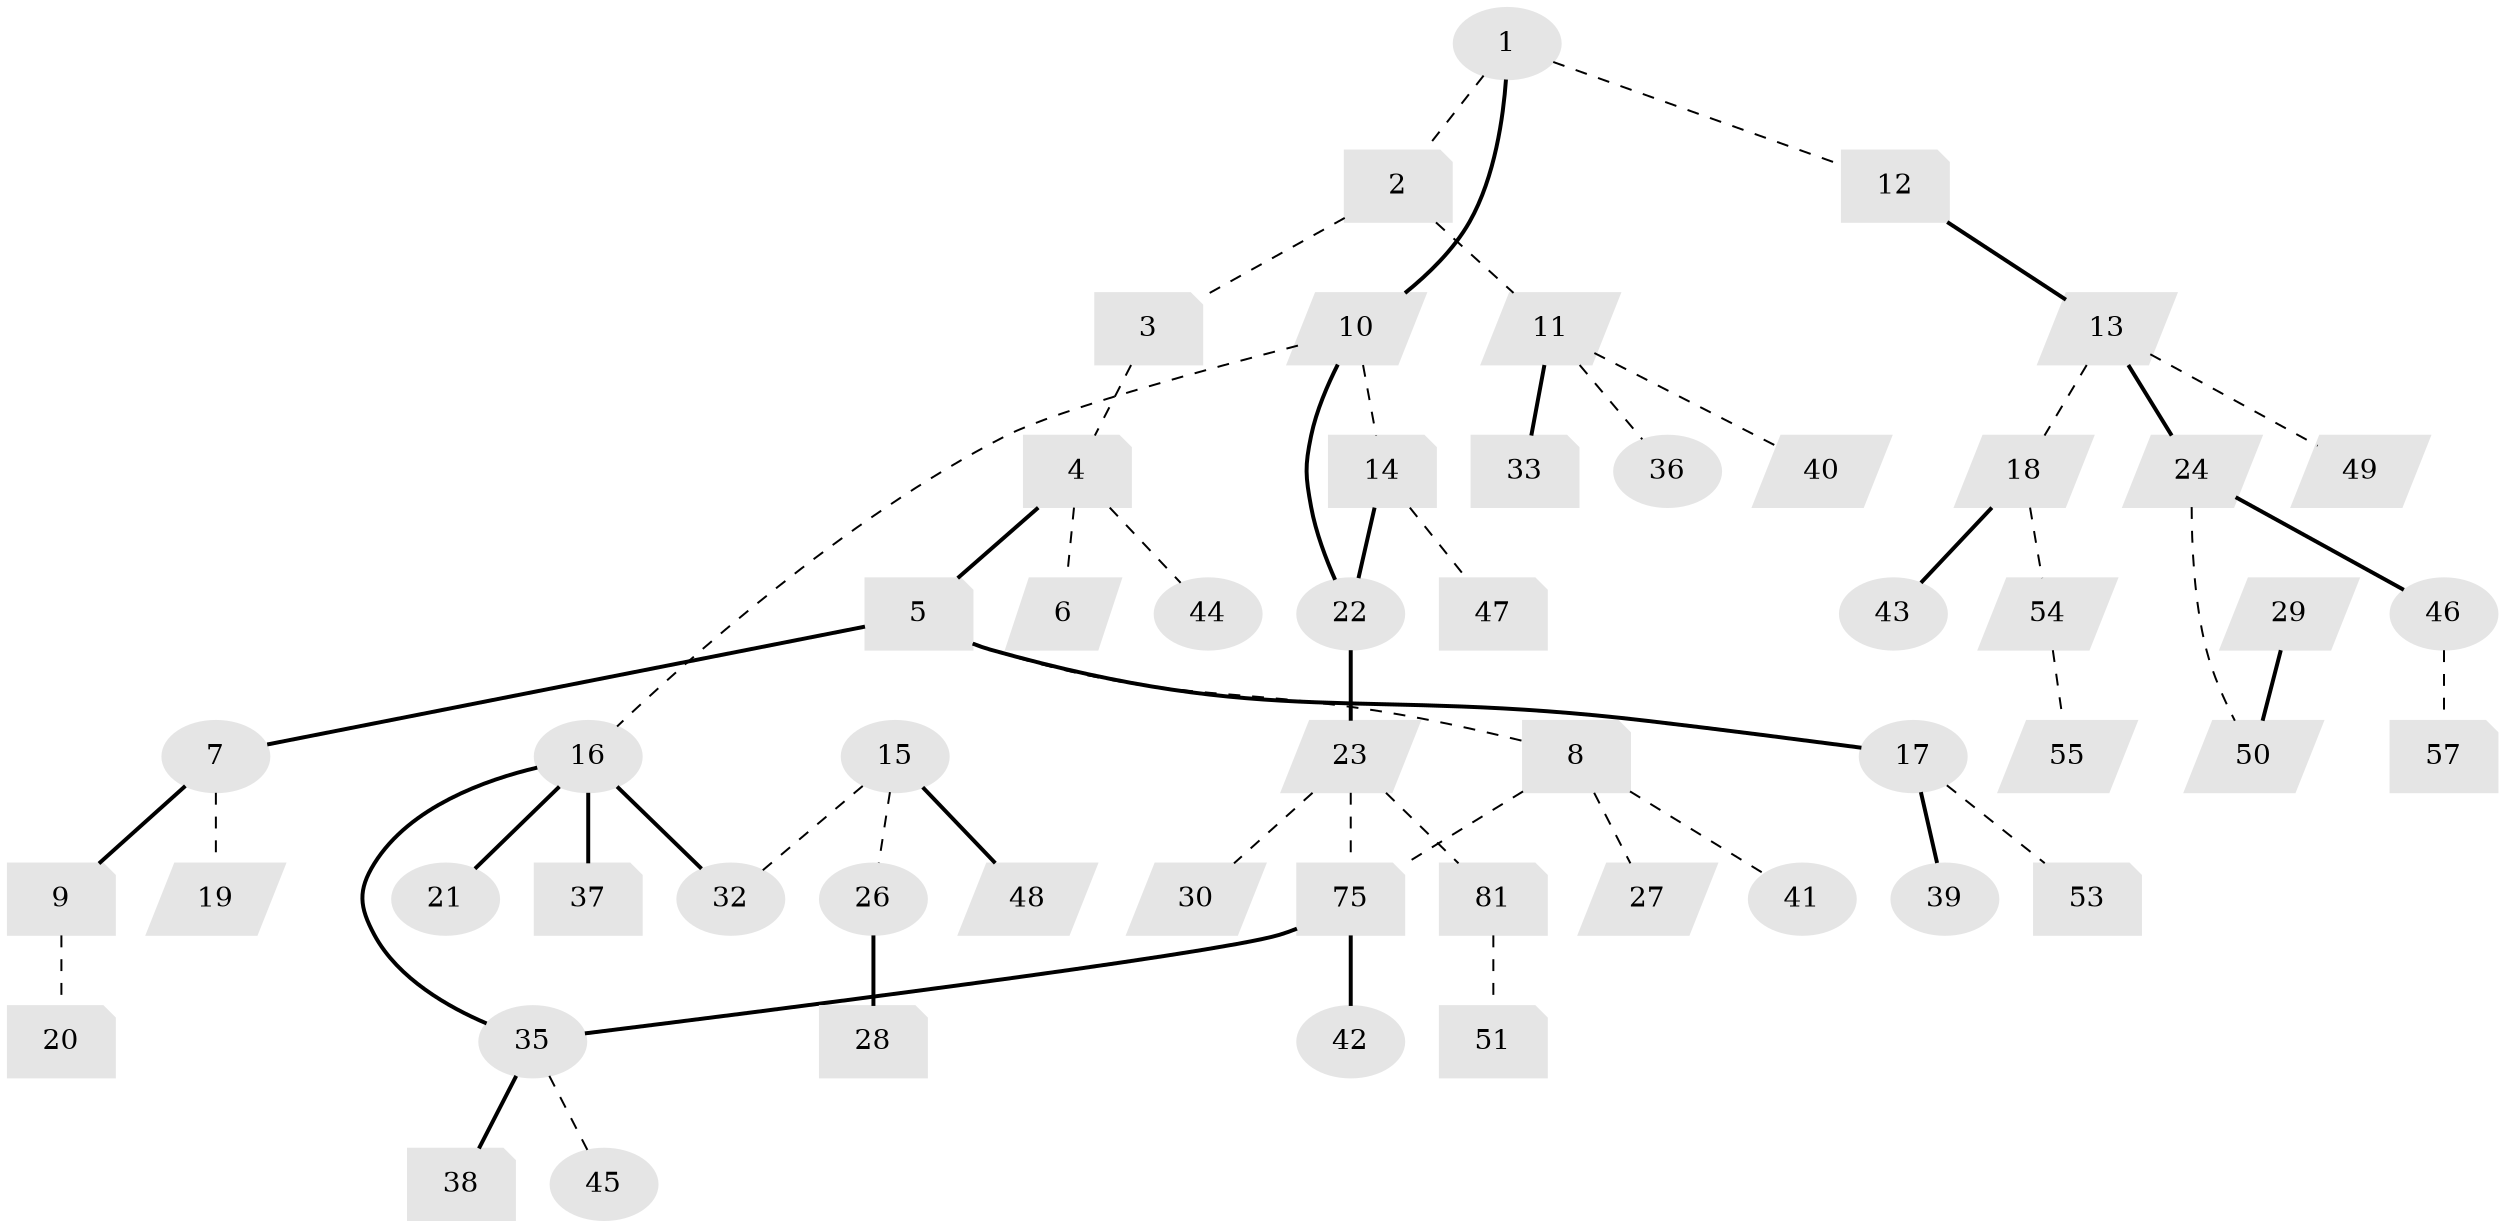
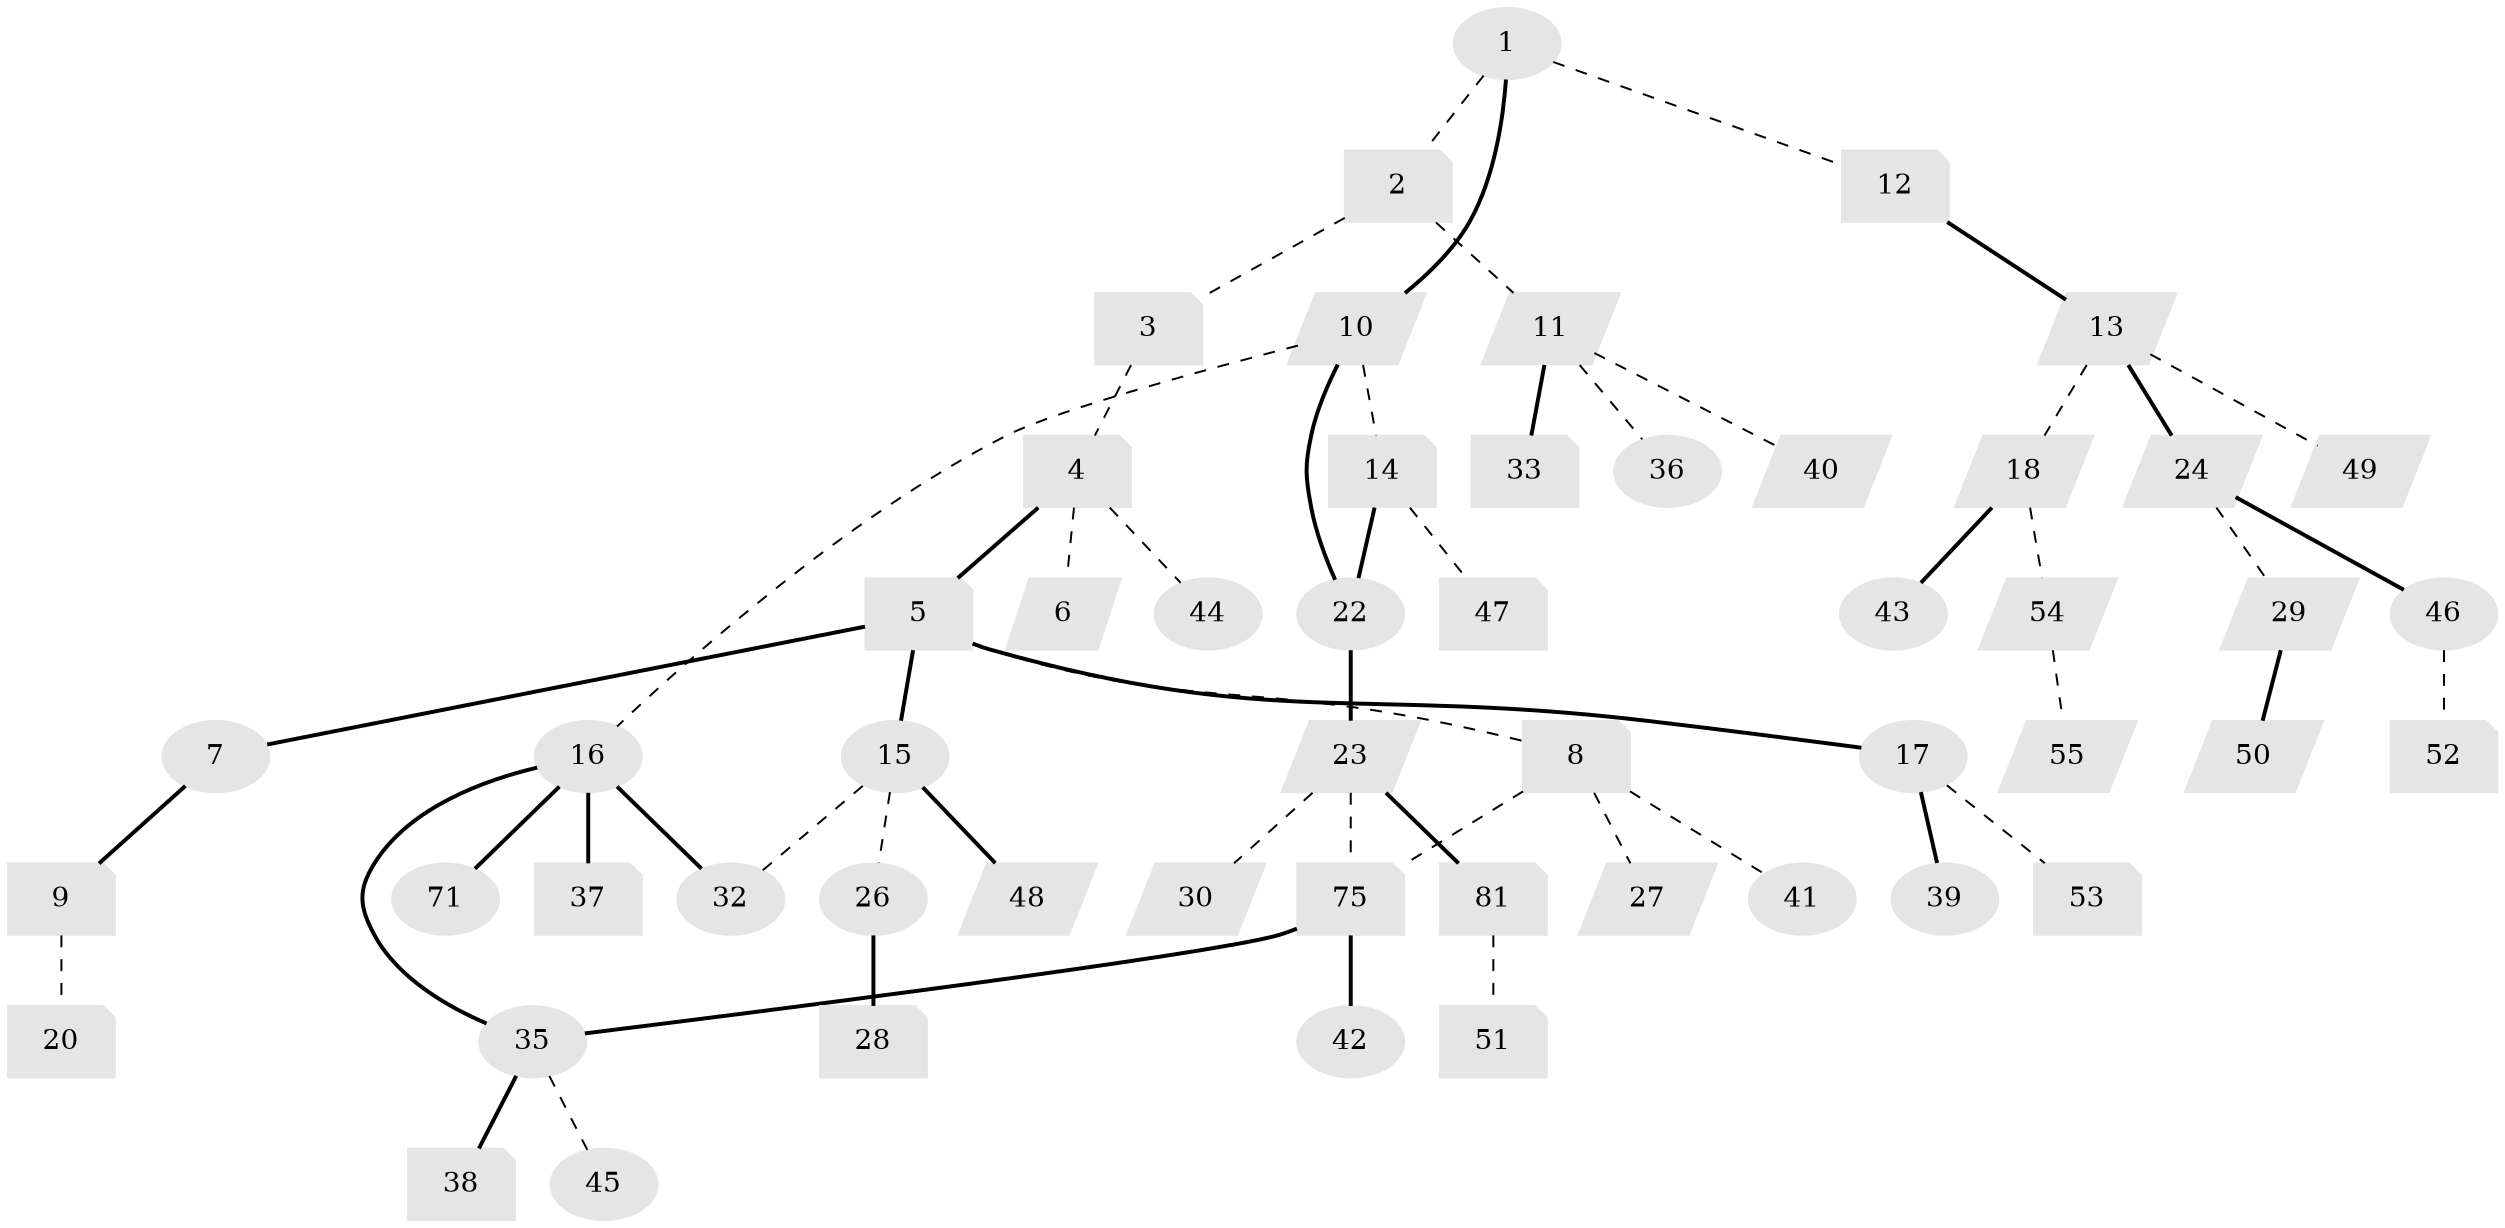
(2200, 617) -> (2241, 543)
none -> (907, 685)
(2444, 757) -> (2444, 757)
(1422, 828) -> (1422, 828)
(216, 899) -> none
(446, 899) -> (446, 899)
